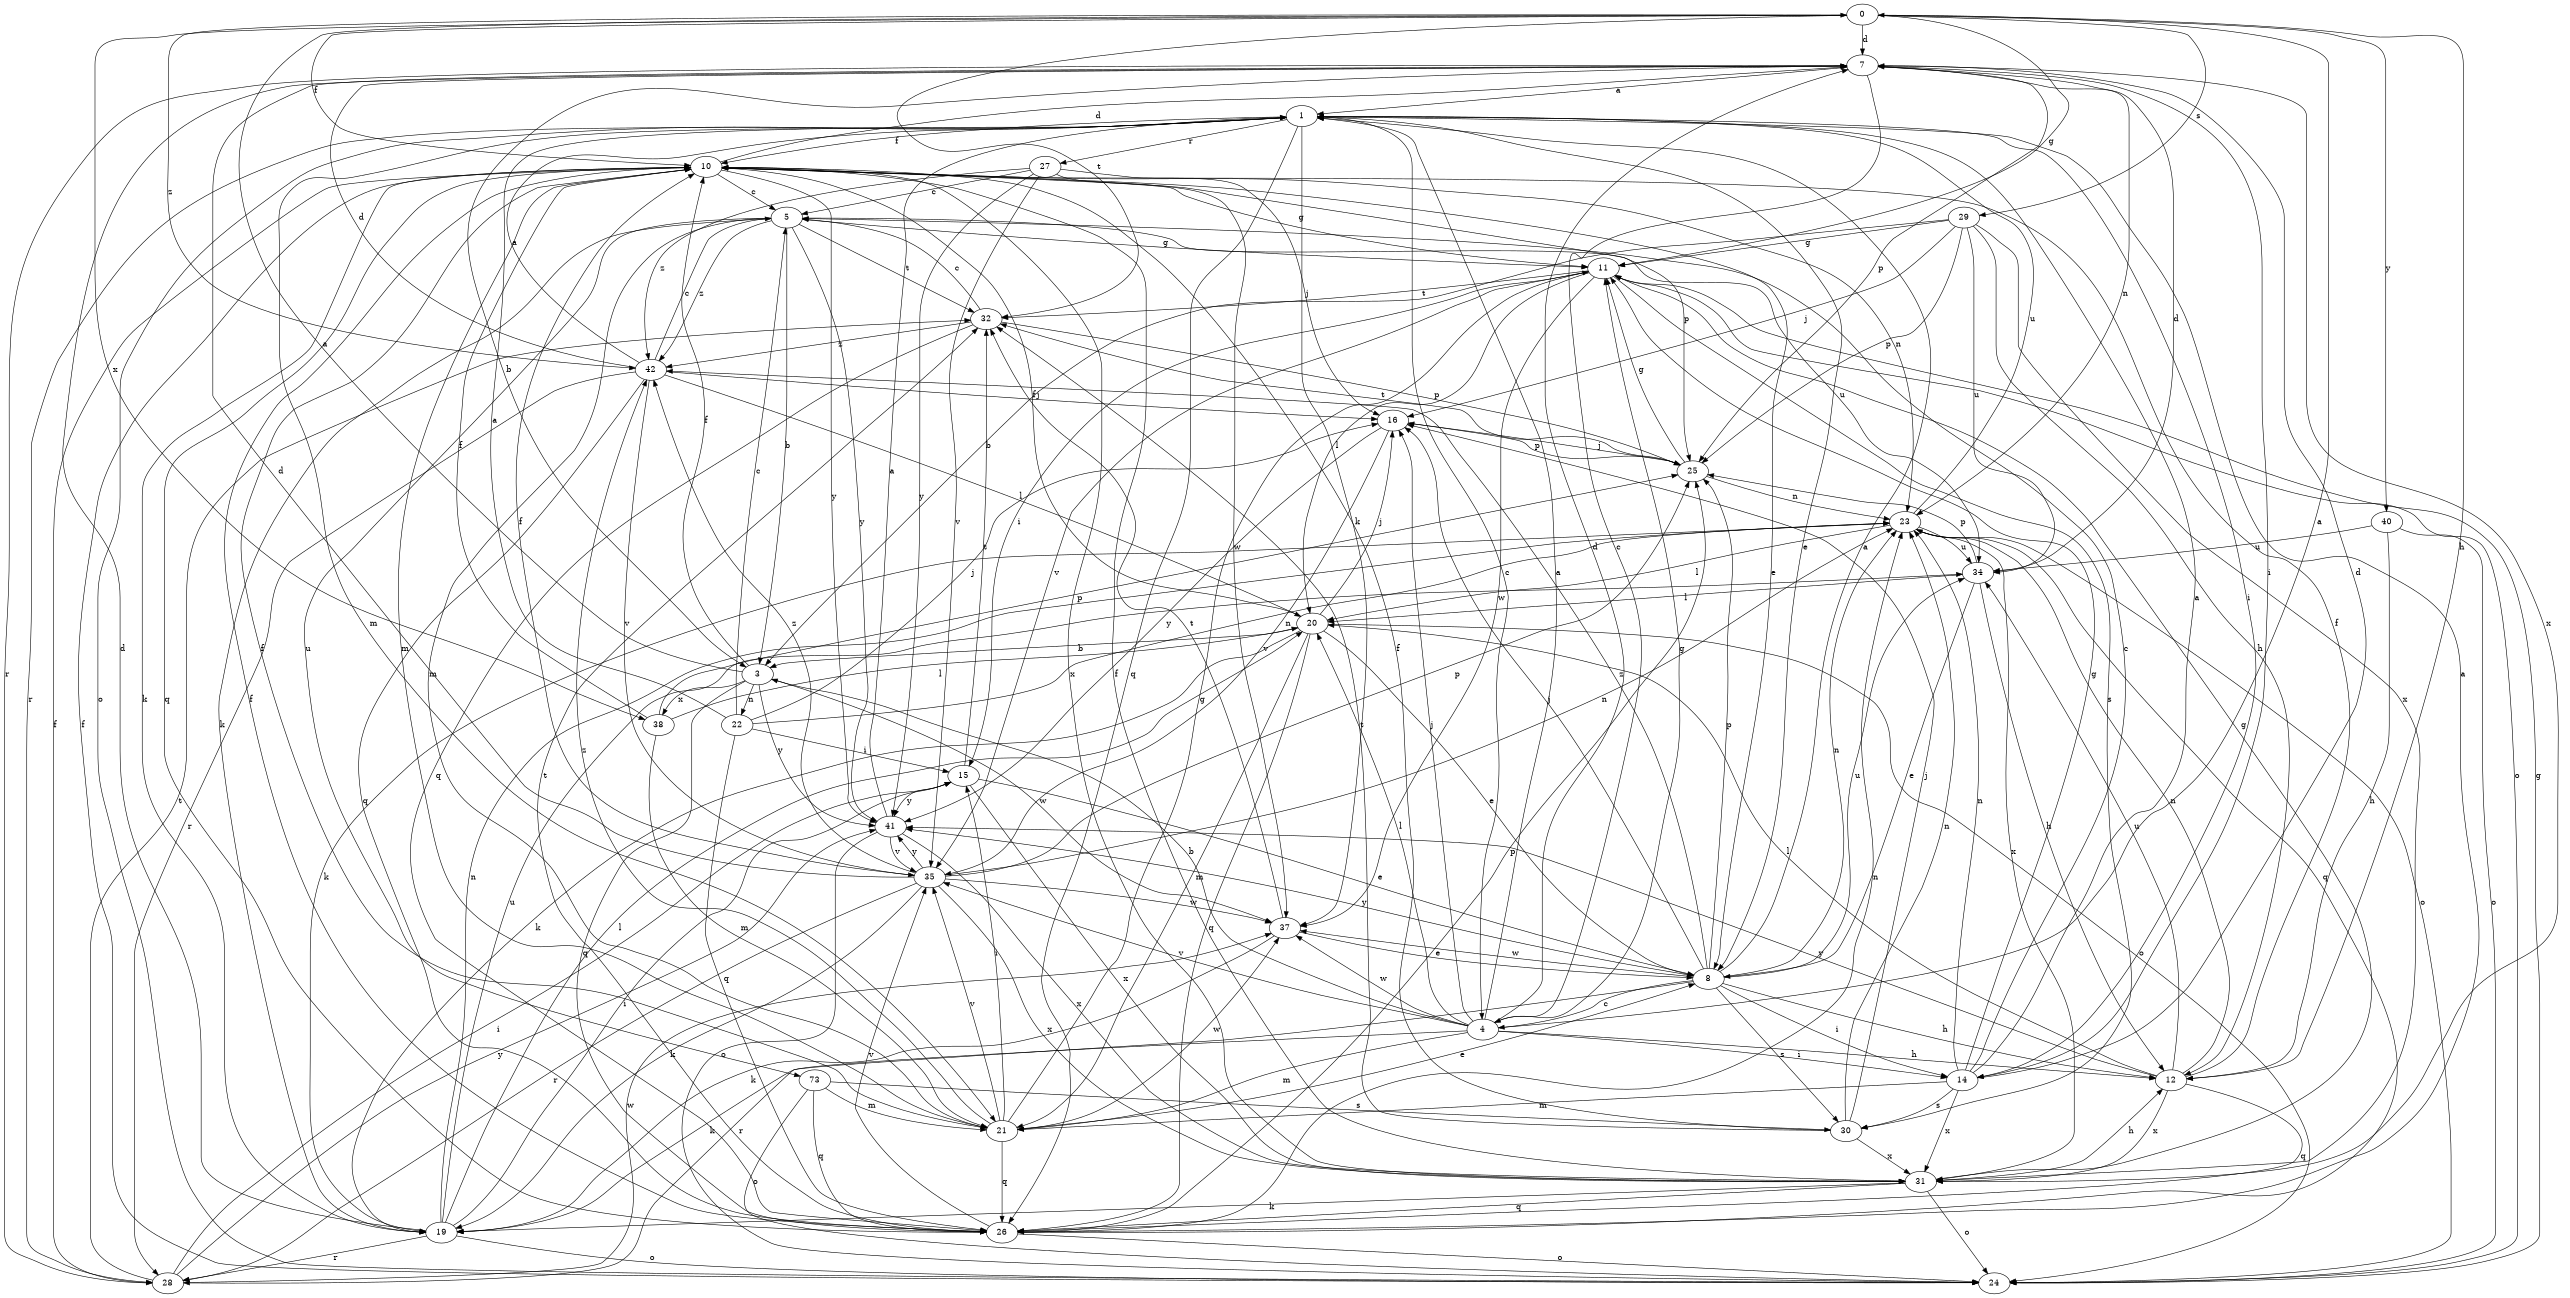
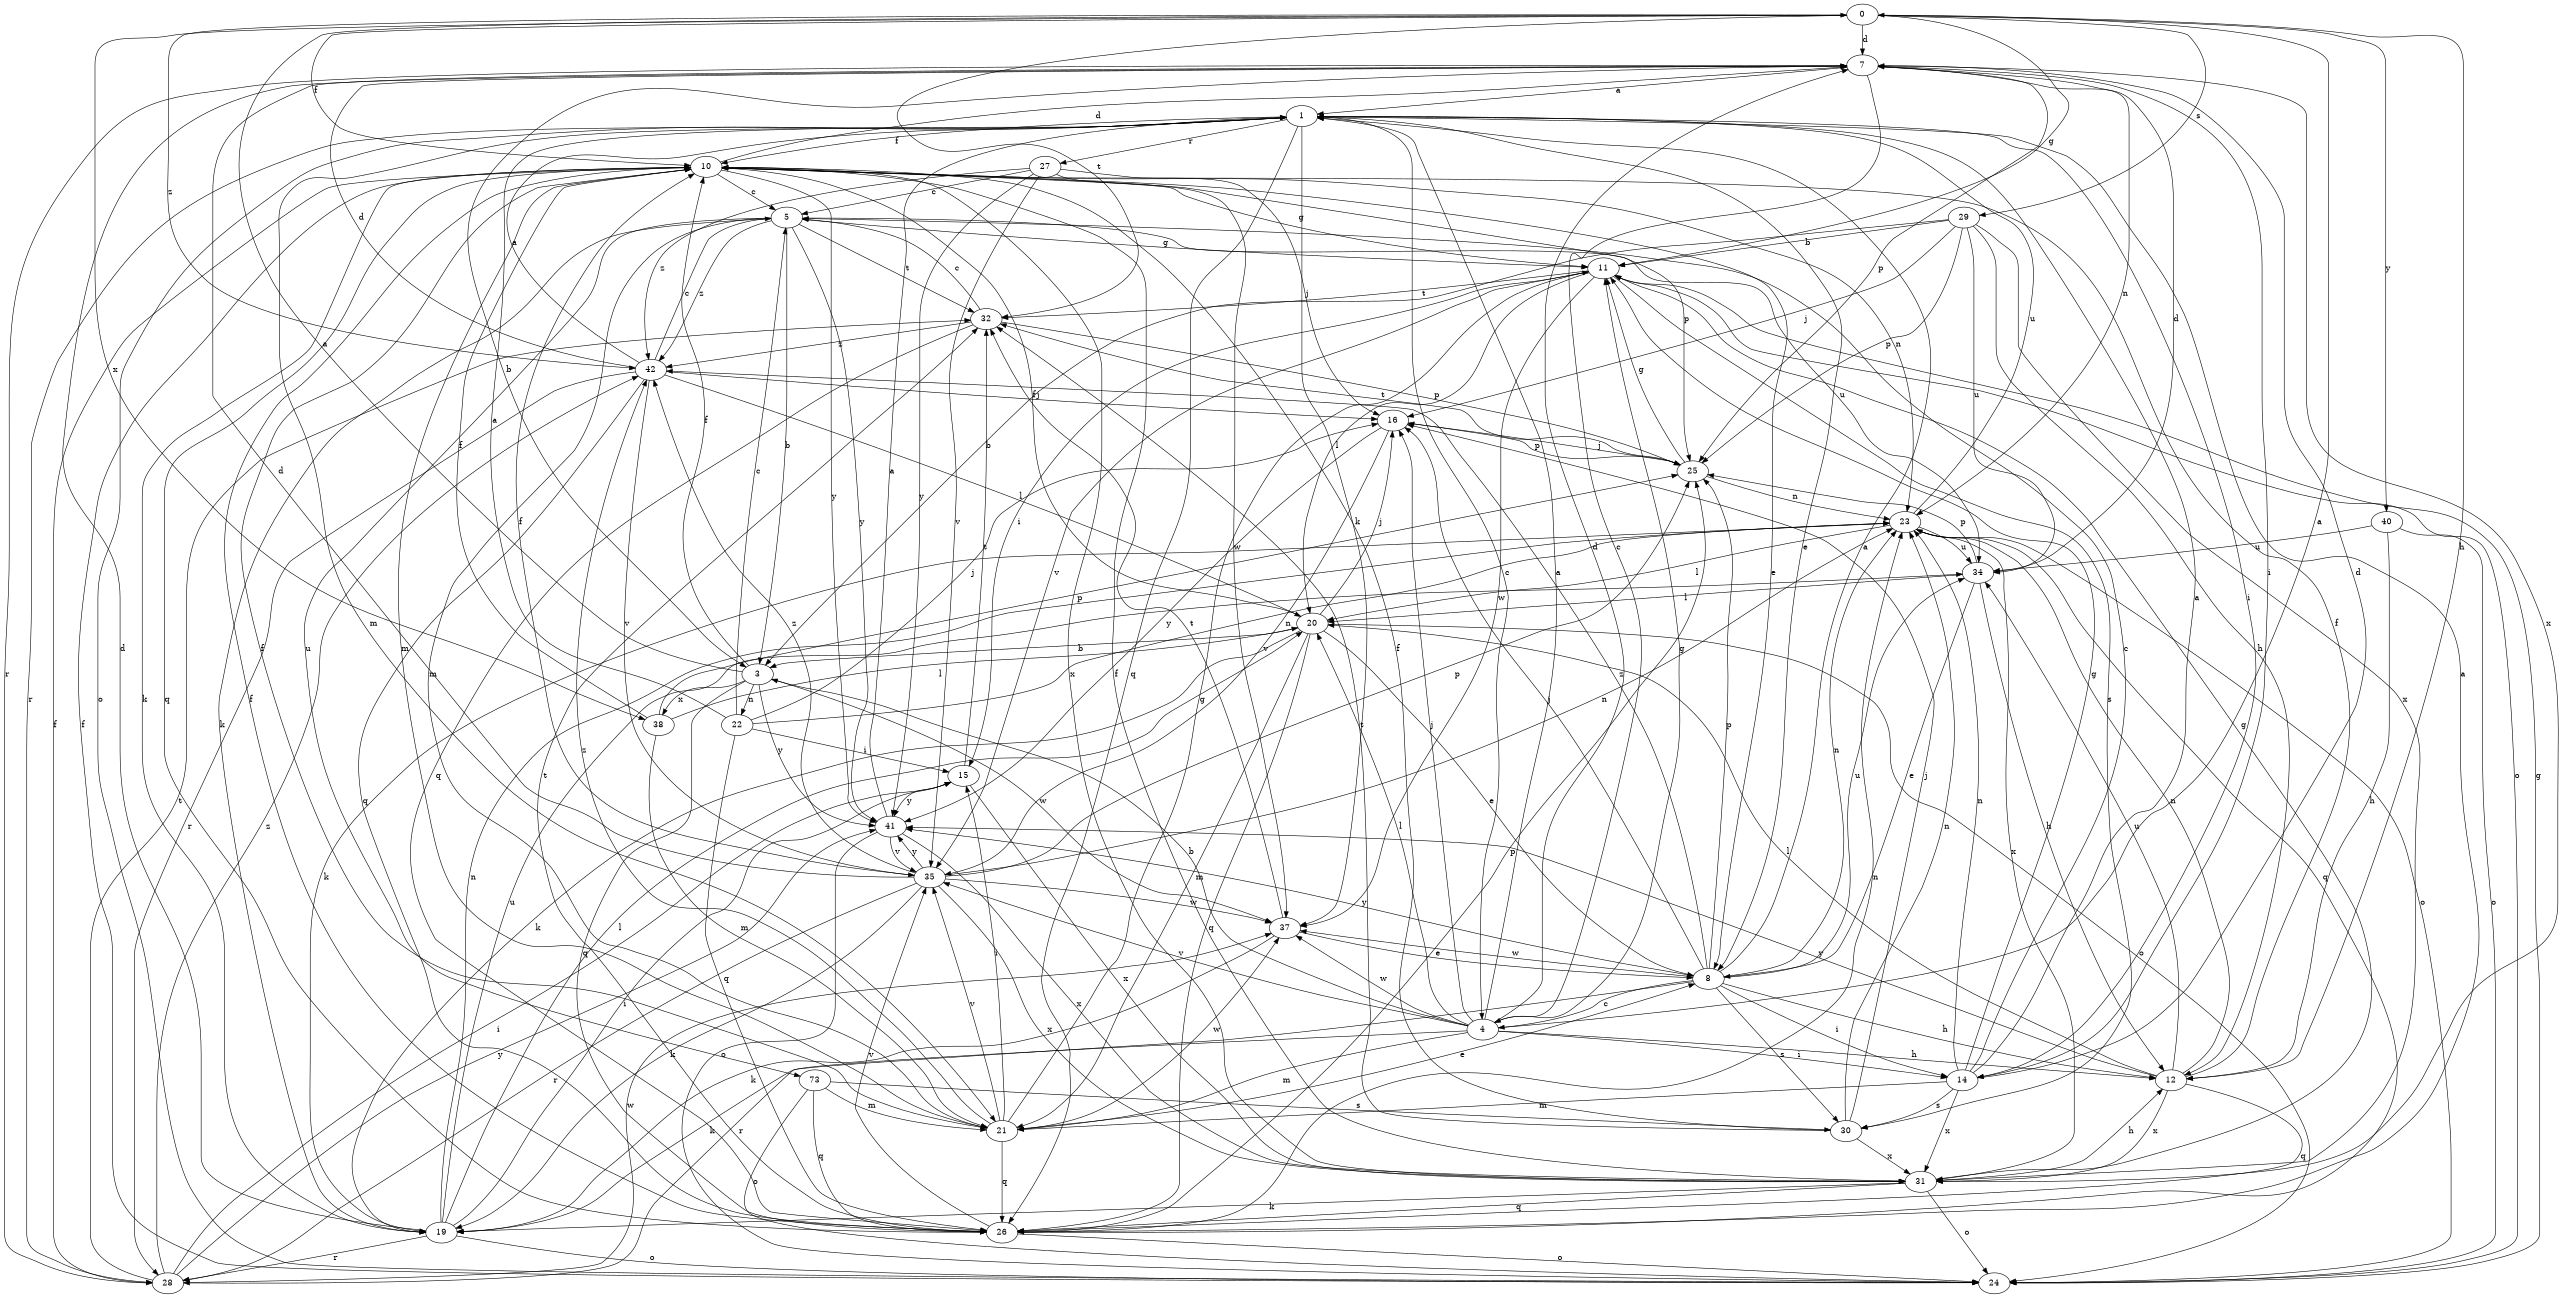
(1808, 243) -> (1808, 243)
none -> (292, 763)
(1334, 873) -> none
